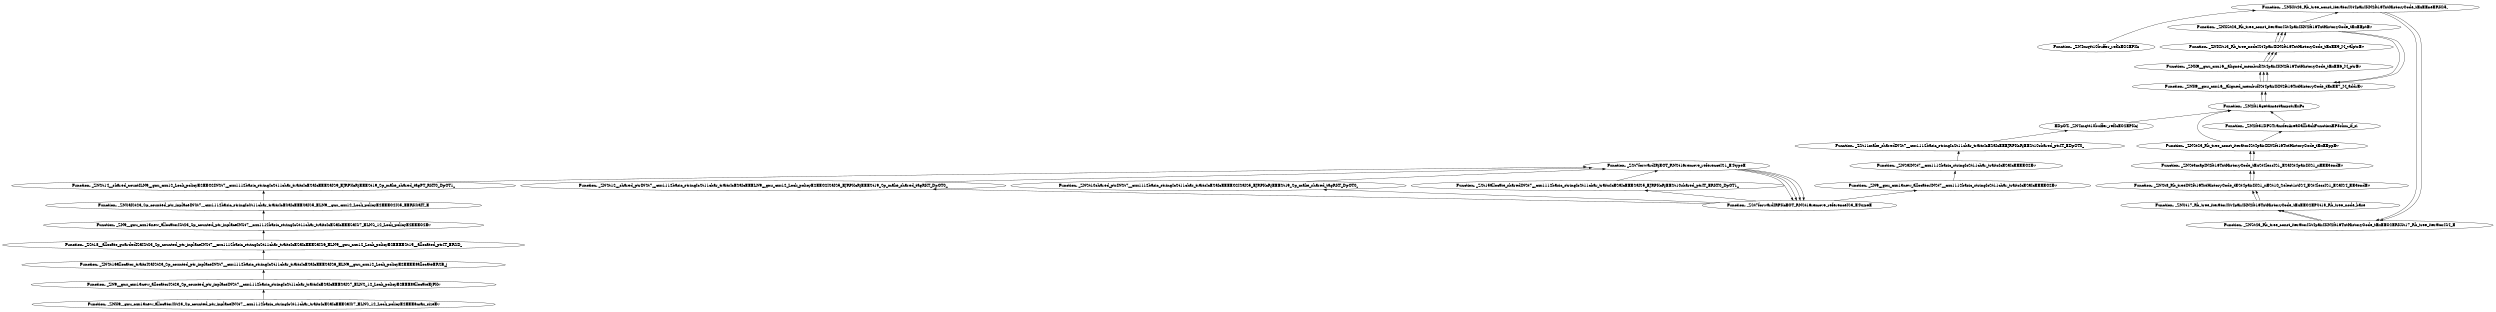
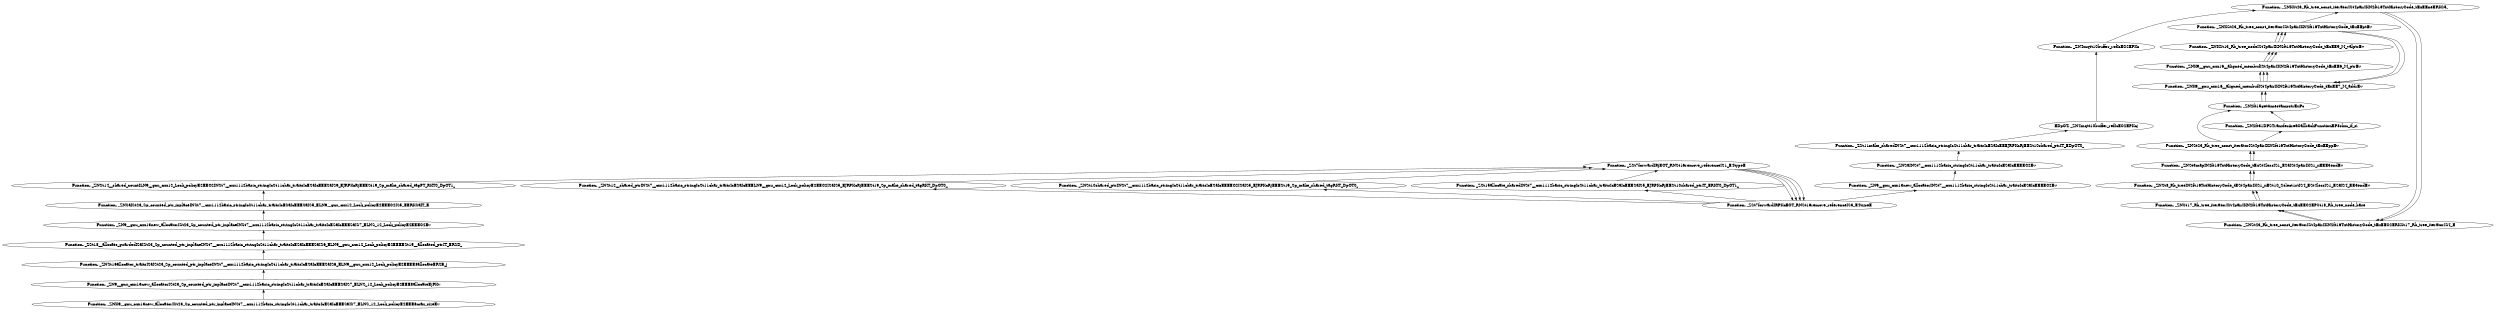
(2179, 116) -> (2096, 88)
